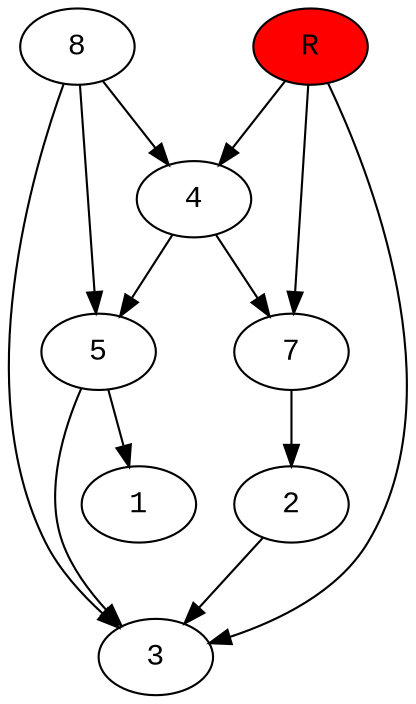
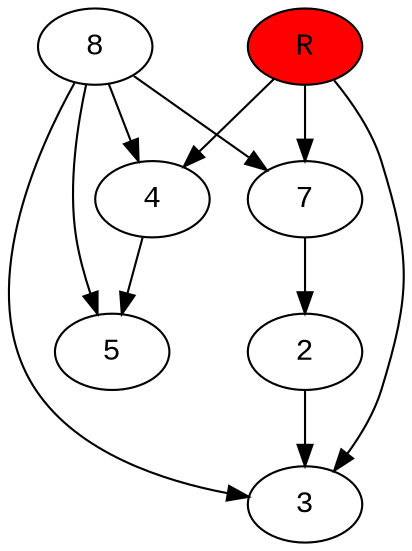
(237, 266) -> (191, 117)
(139, 504) -> none
(55, 505) -> none
